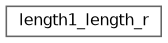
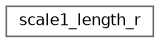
(84, 21) -> (80, 21)
